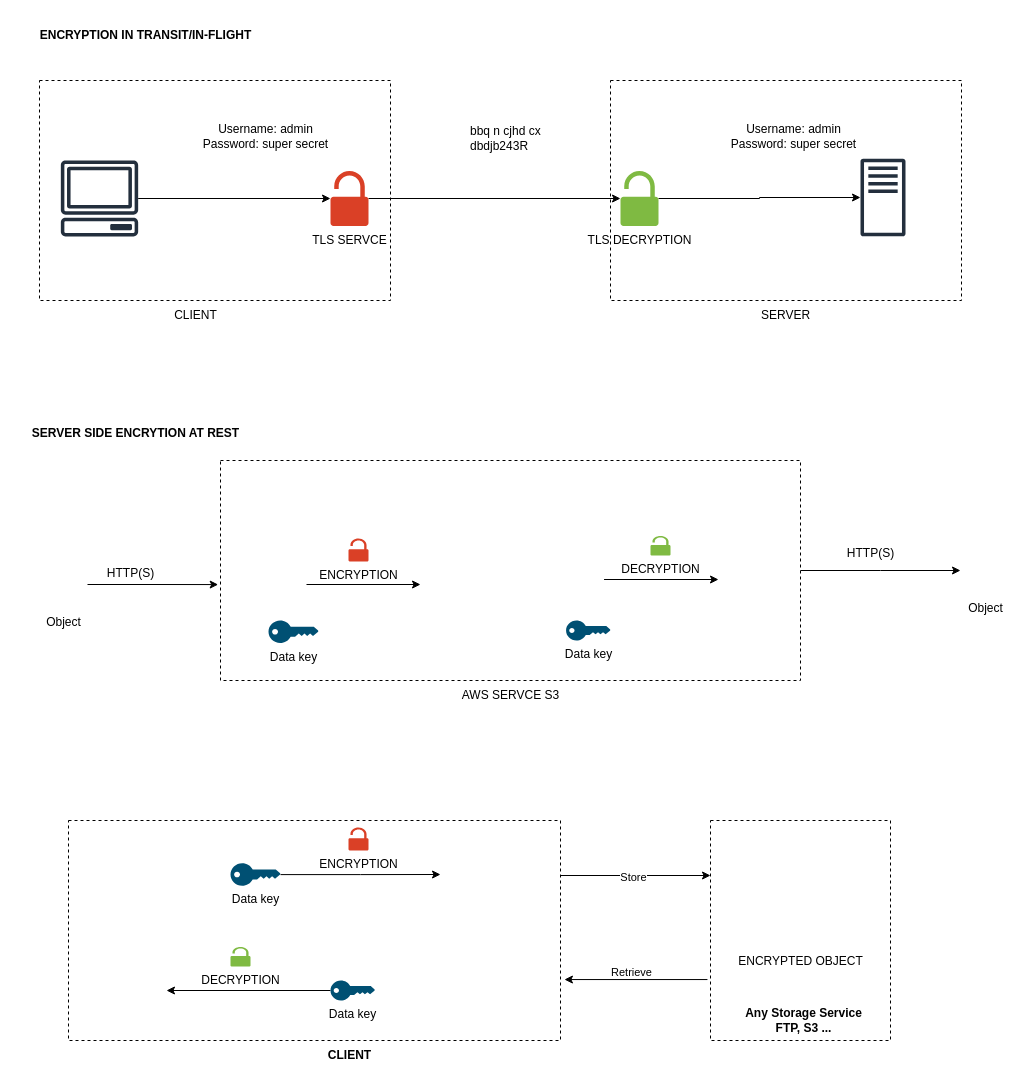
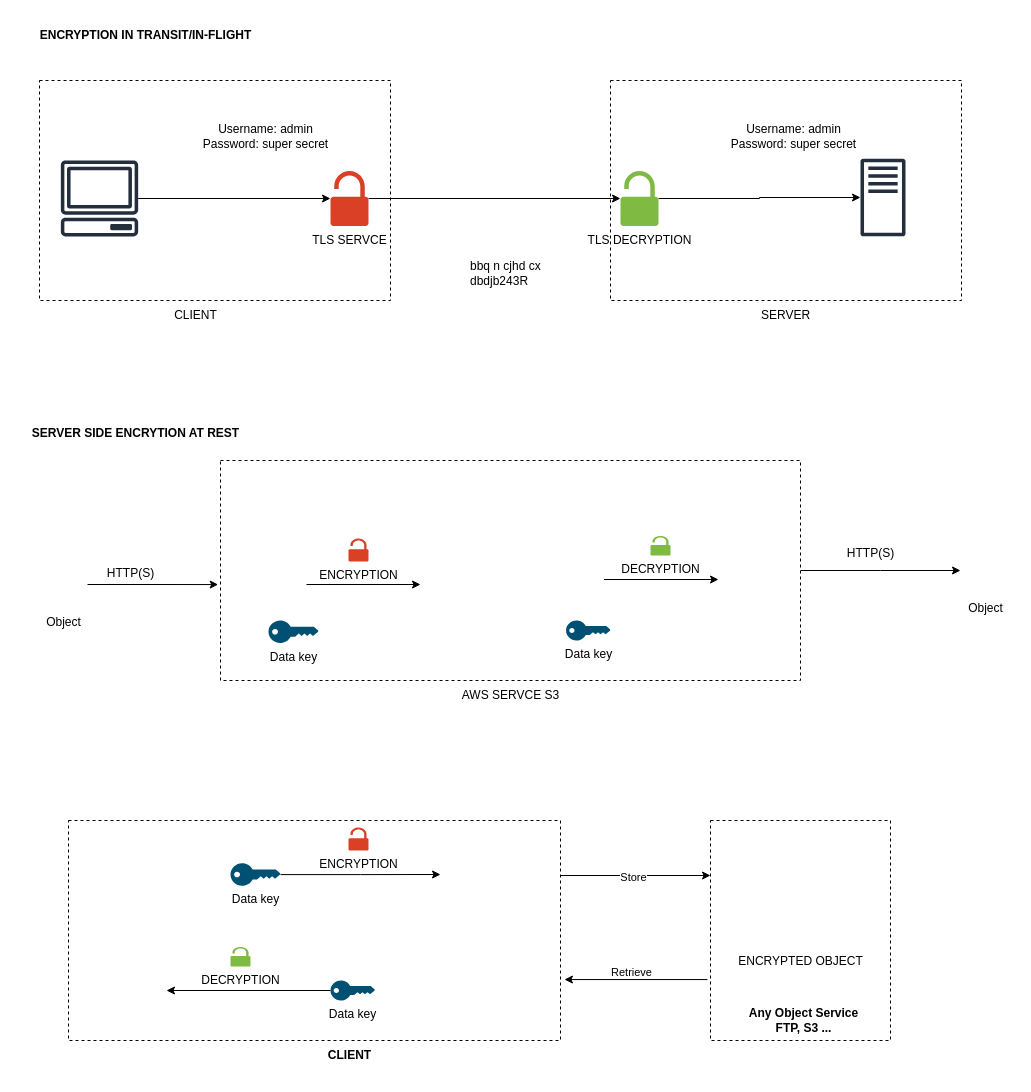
(514, 139) -> (514, 274)
(804, 1021) -> (804, 1021)
